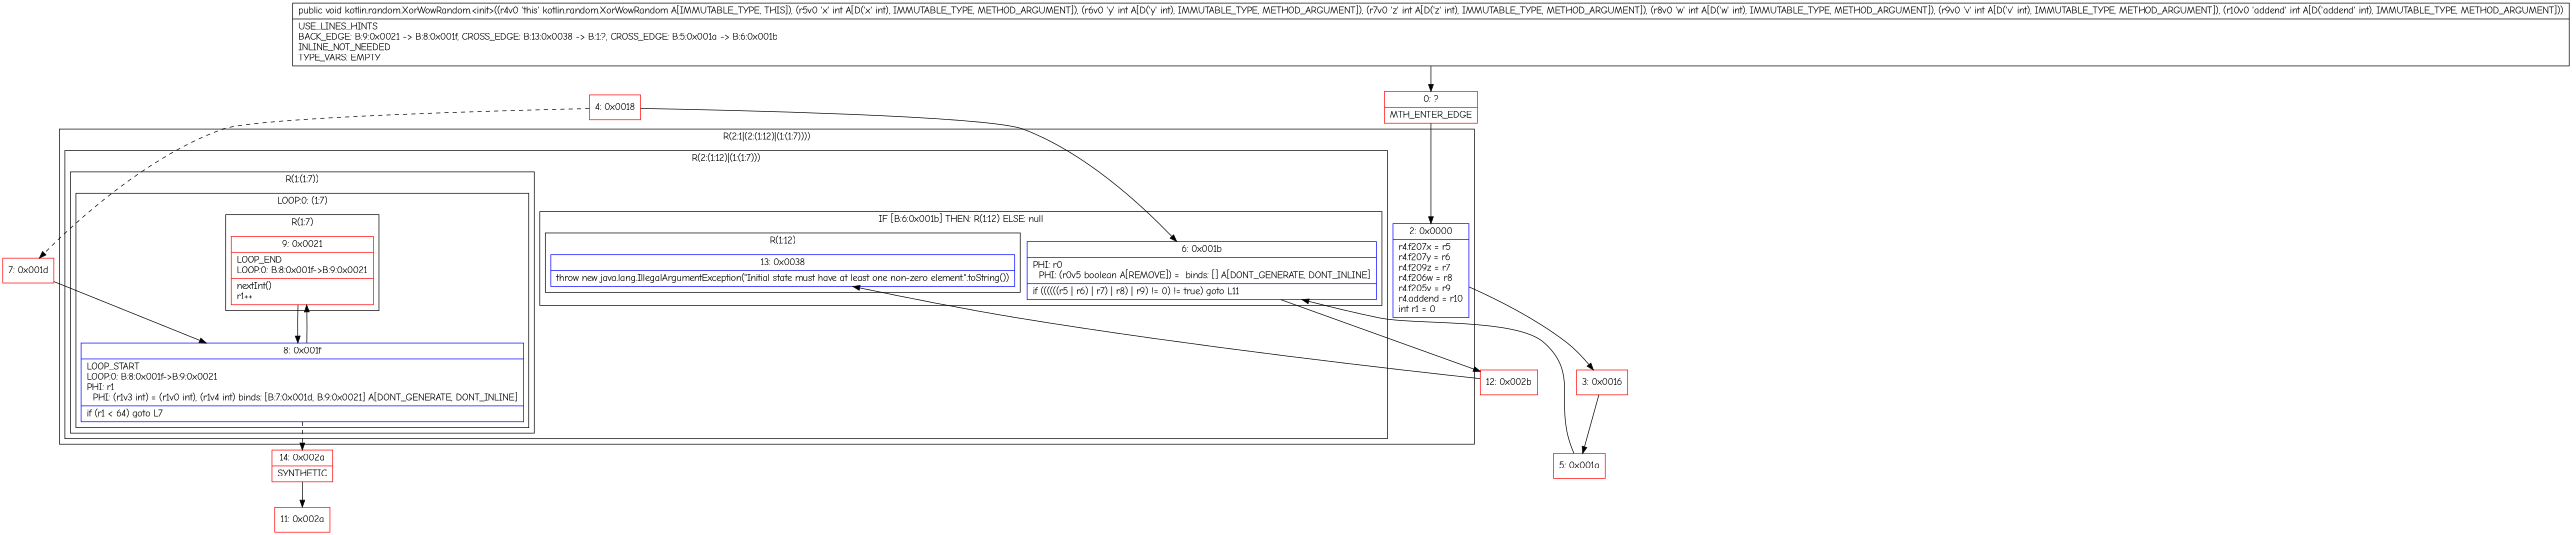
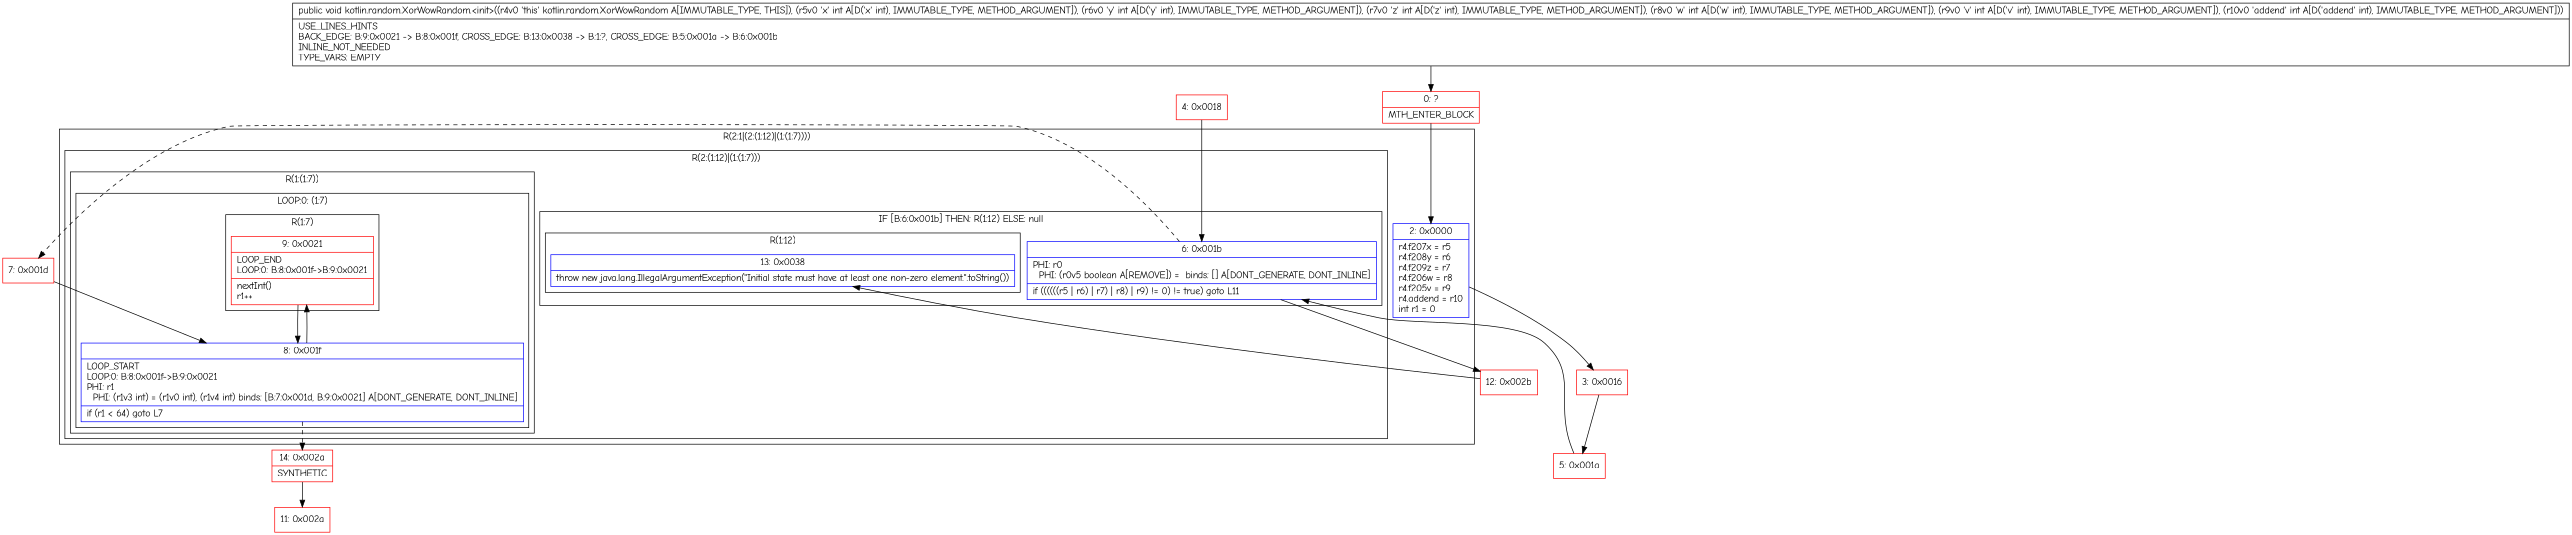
(1431, 115) -> (1431, 115)
(296, 120) -> (610, 125)
(1425, 257) -> (1425, 257)
